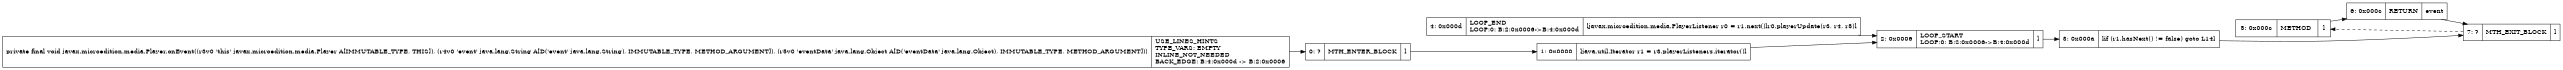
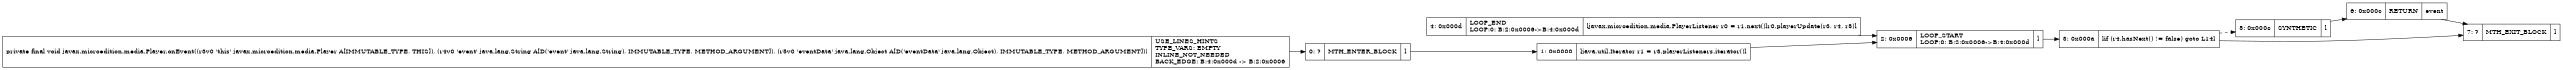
(2296, 28) -> (2298, 28)
(2399, 30) -> (2225, 33)
(2159, 39) -> (2159, 39)
